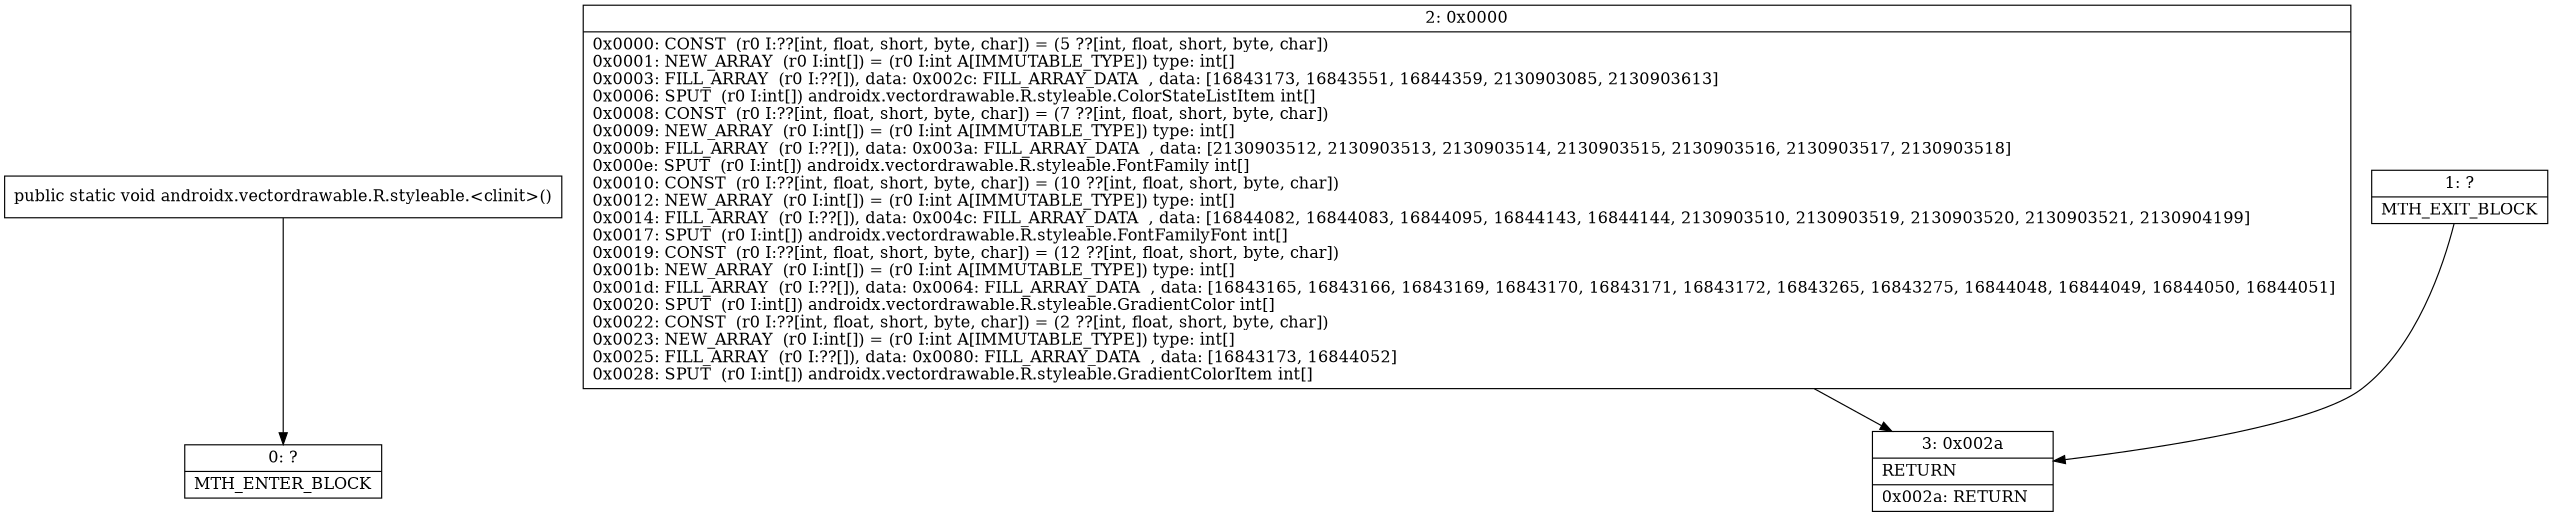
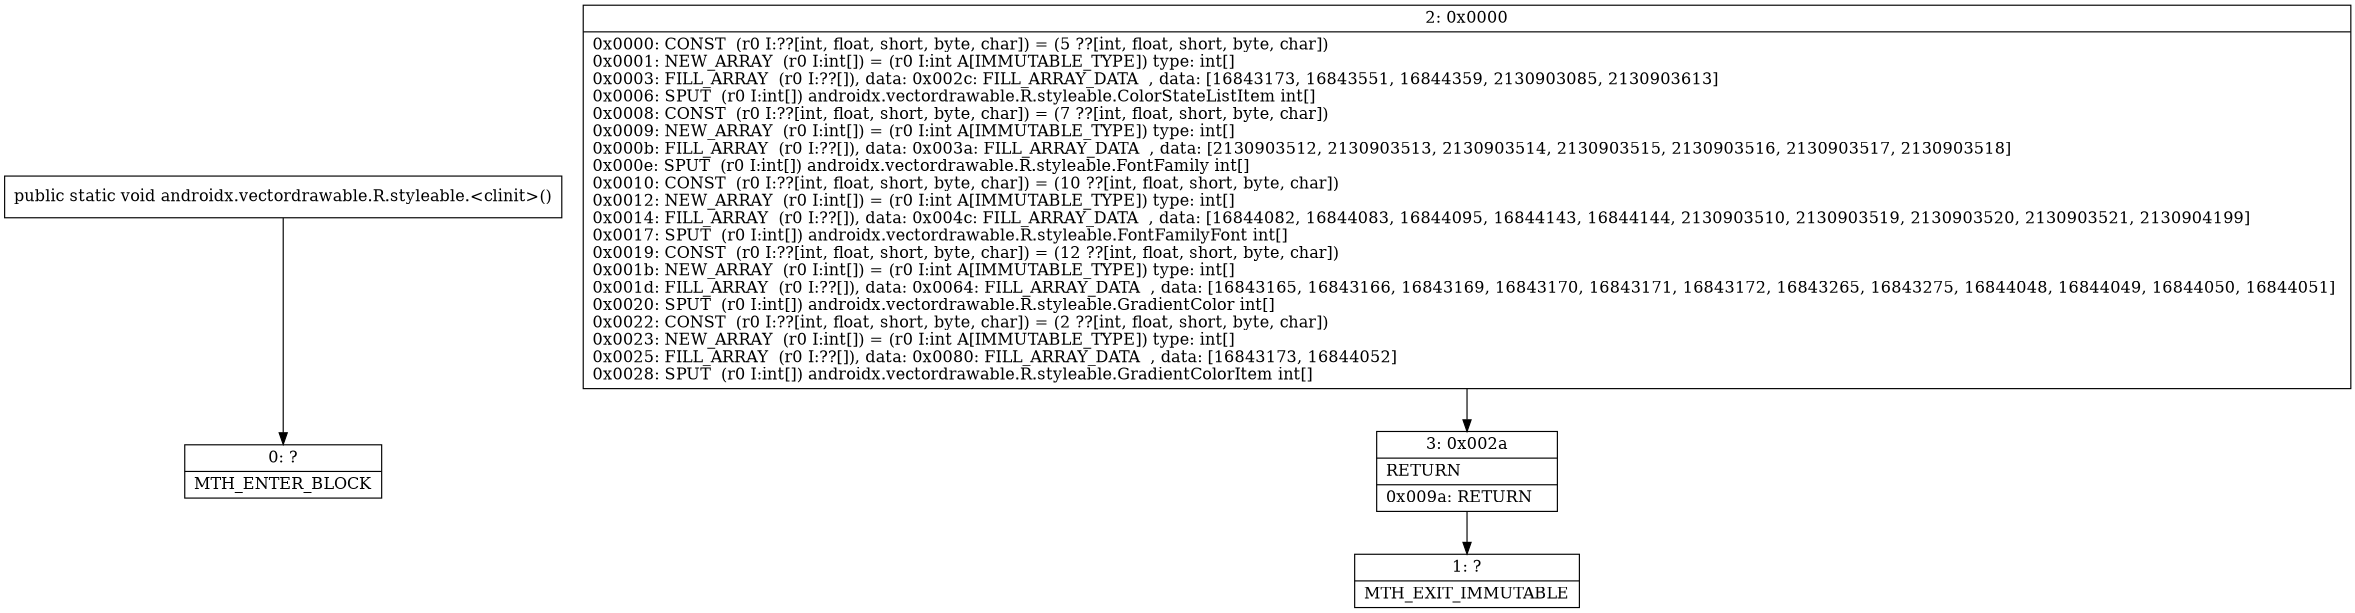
(2460, 210) -> (1467, 594)
(2310, 413) -> (1467, 527)
(1963, 498) -> (1467, 498)
